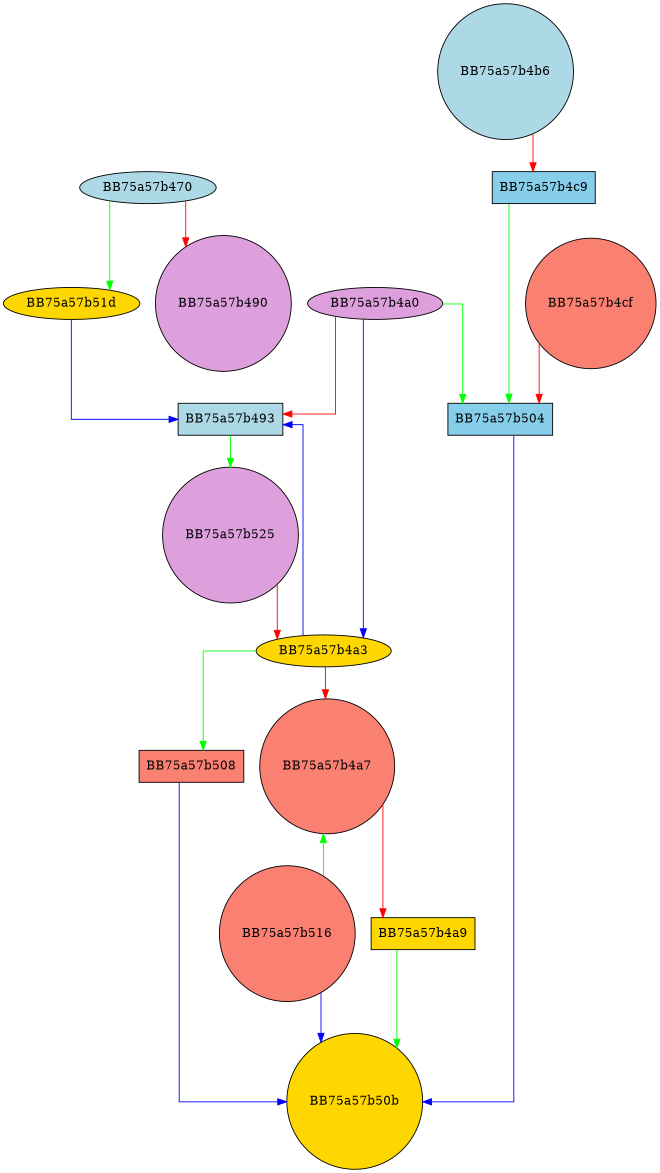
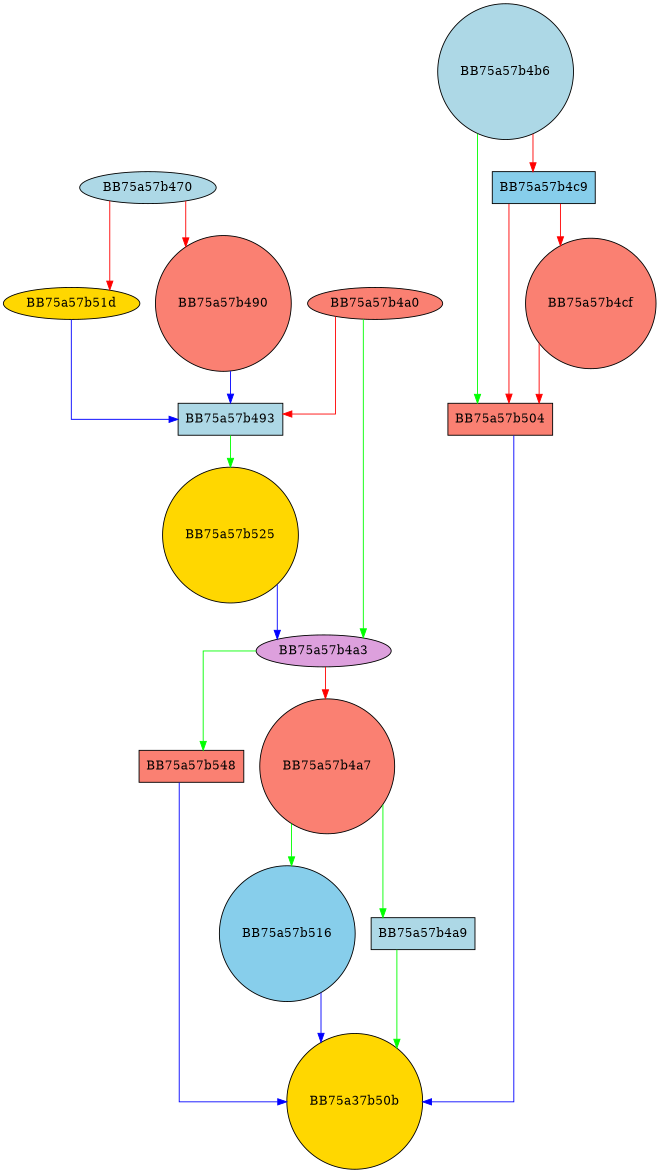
none -> (560, 220)
(110, 241) -> (110, 241)
(509, 299) -> (509, 299)
(223, 303) -> (223, 303)
(375, 303) -> (375, 303)
(463, 339) -> (478, 264)
(500, 419) -> (500, 419)
(363, 474) -> (363, 474)
(303, 525) -> (230, 383)
(230, 535) -> (230, 535)
(277, 607) -> (277, 607)
(324, 651) -> (324, 651)
(191, 766) -> (191, 766)
(383, 857) -> (383, 857)
(323, 859) -> (292, 840)
(287, 934) -> (287, 934)
(423, 934) -> (423, 934)
(355, 1101) -> (355, 1101)
